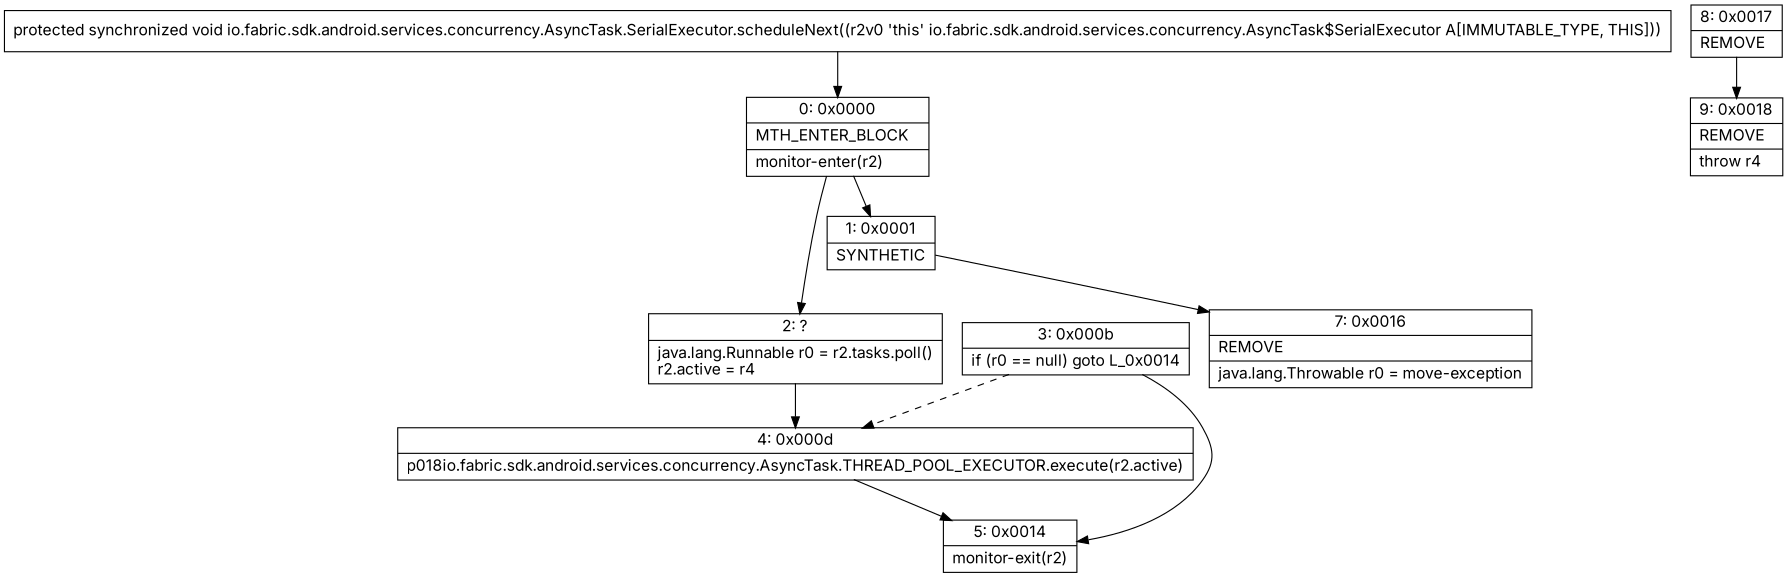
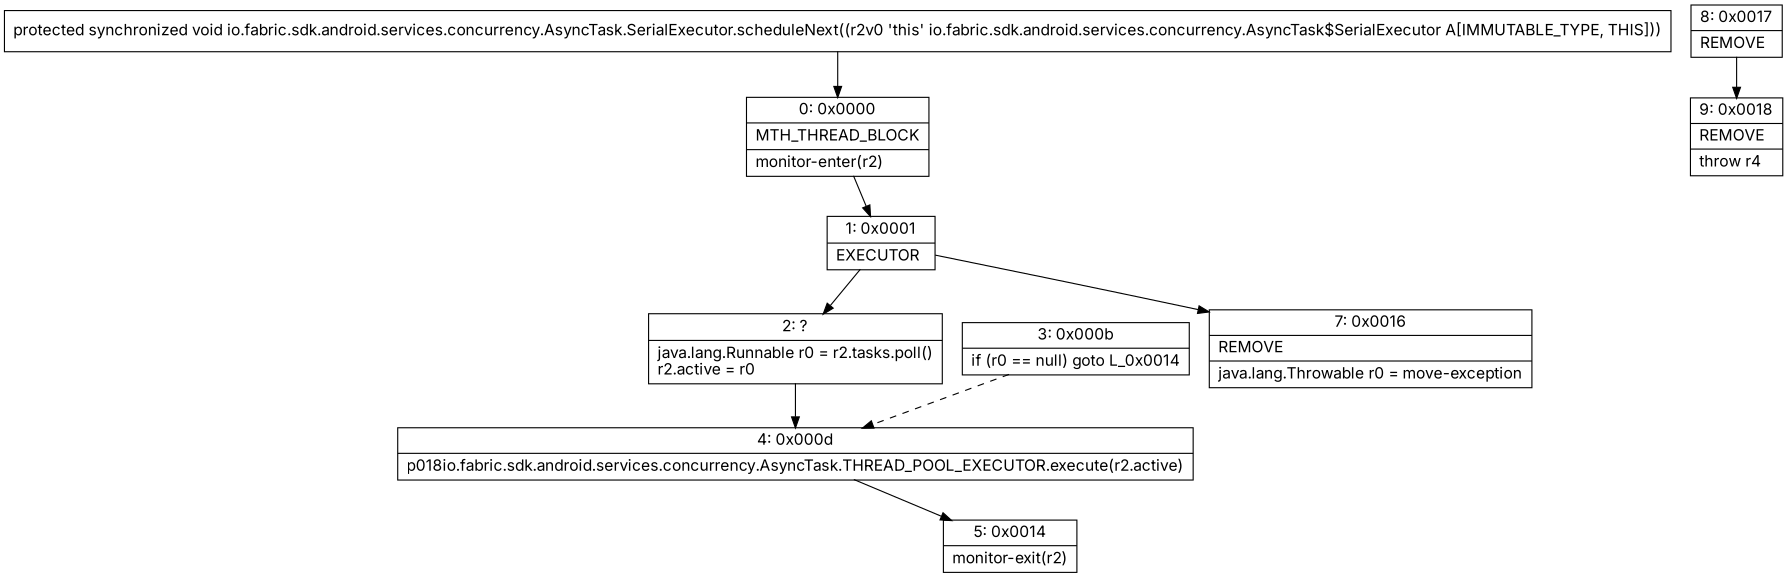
(833, 136) -> (838, 136)
(812, 239) -> (845, 287)
(881, 256) -> (878, 256)
(706, 370) -> (706, 370)
(1204, 478) -> none
